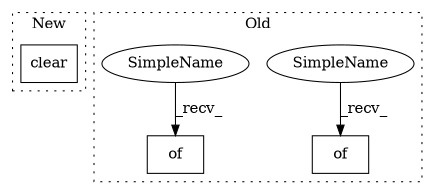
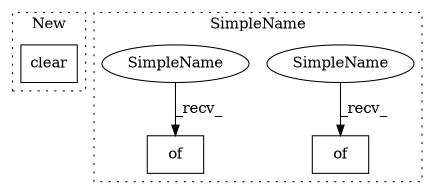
(258, 25) -> (258, 25)
